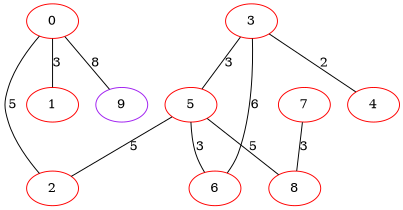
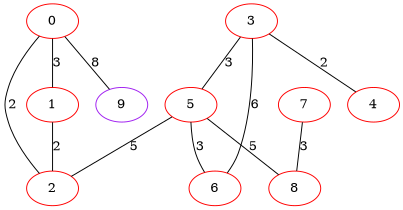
(13, 105) -> (13, 105)
none -> (53, 147)
